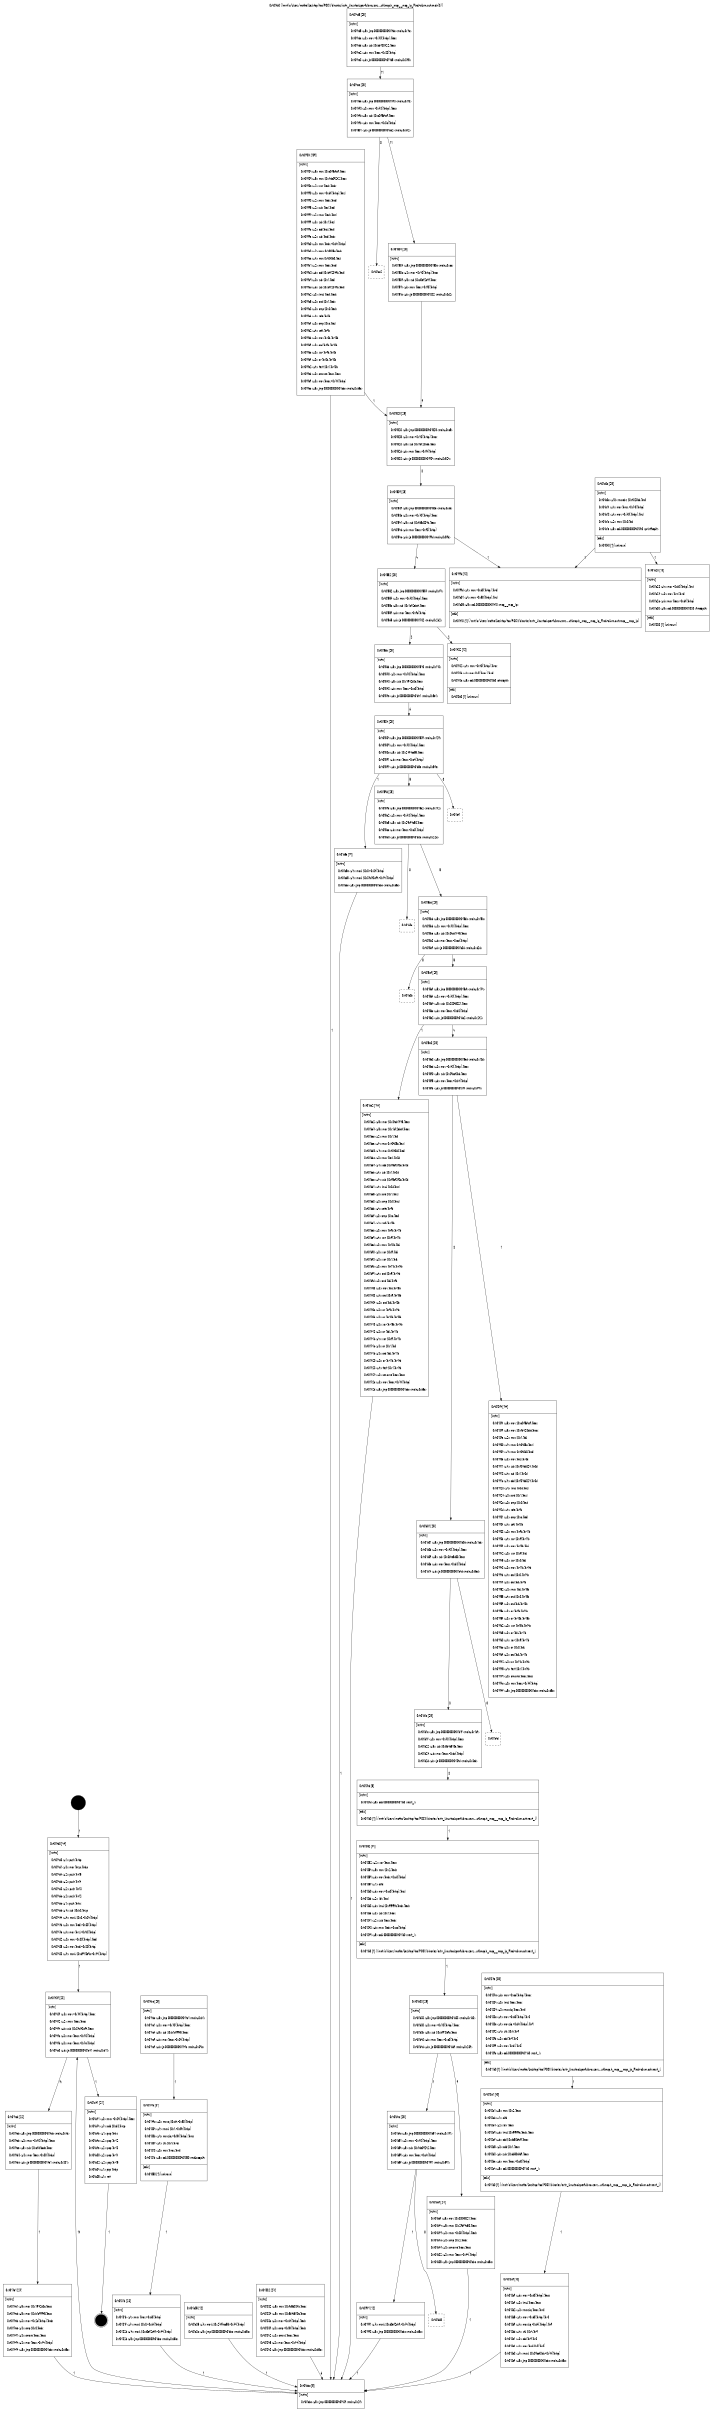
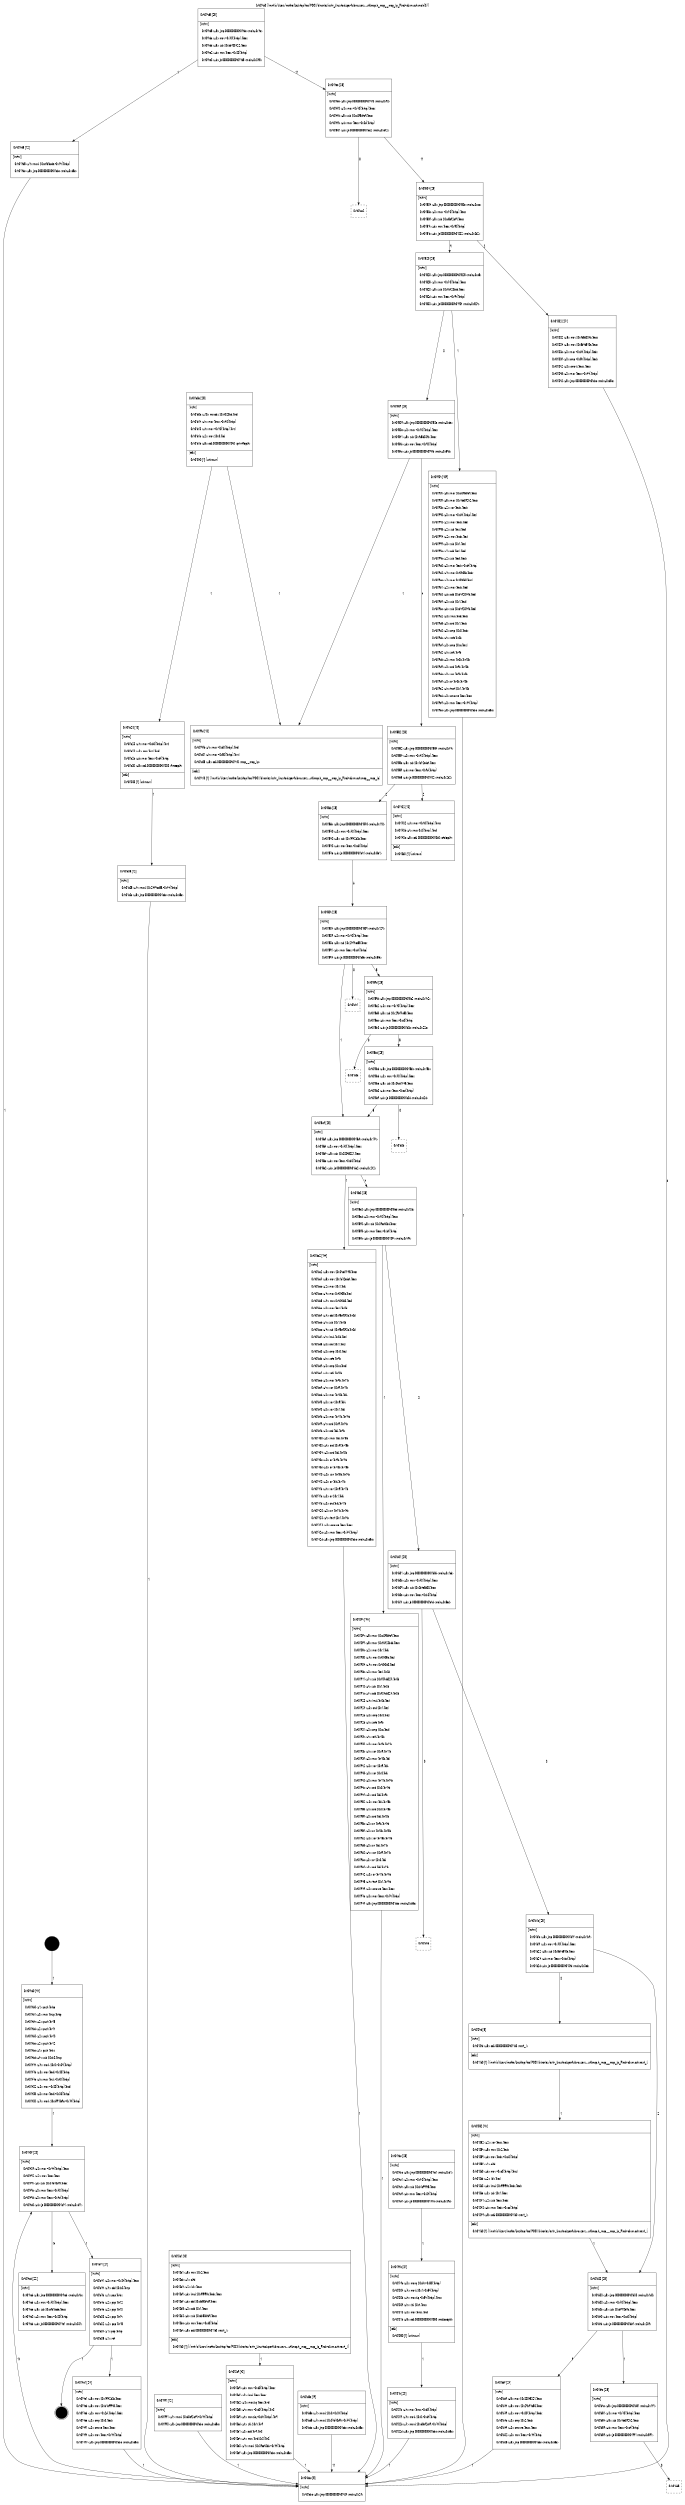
none -> (45, 160)
none -> (512, 277)
(374, 404) -> (457, 390)
(366, 809) -> (340, 1039)
none -> (152, 826)
(341, 1774) -> (333, 2466)
(573, 2025) -> none
none -> (657, 2093)
none -> (381, 2196)
(38, 2225) -> (111, 2360)
(405, 2235) -> none
